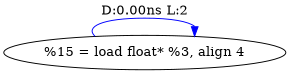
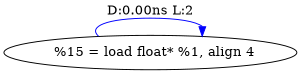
(145, 53) -> (150, 53)
